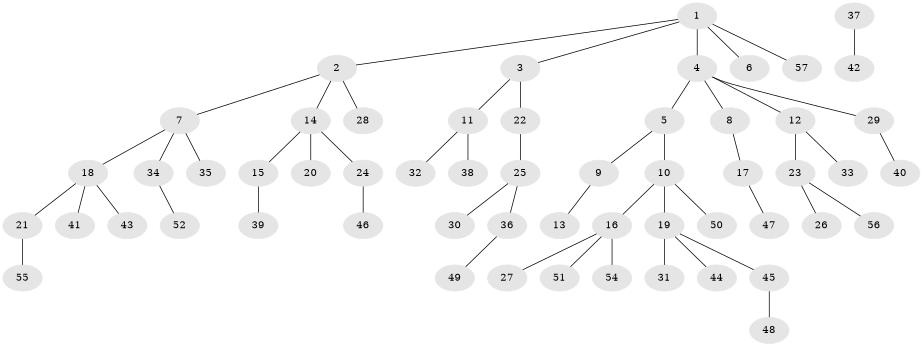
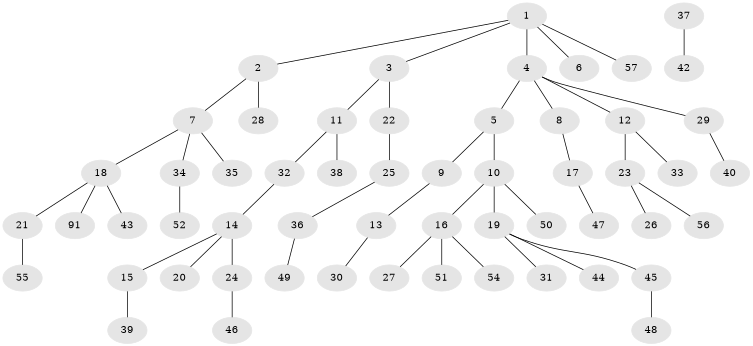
(324, 95) -> (258, 199)
(488, 199) -> (357, 252)
(75, 226) -> (75, 226)
